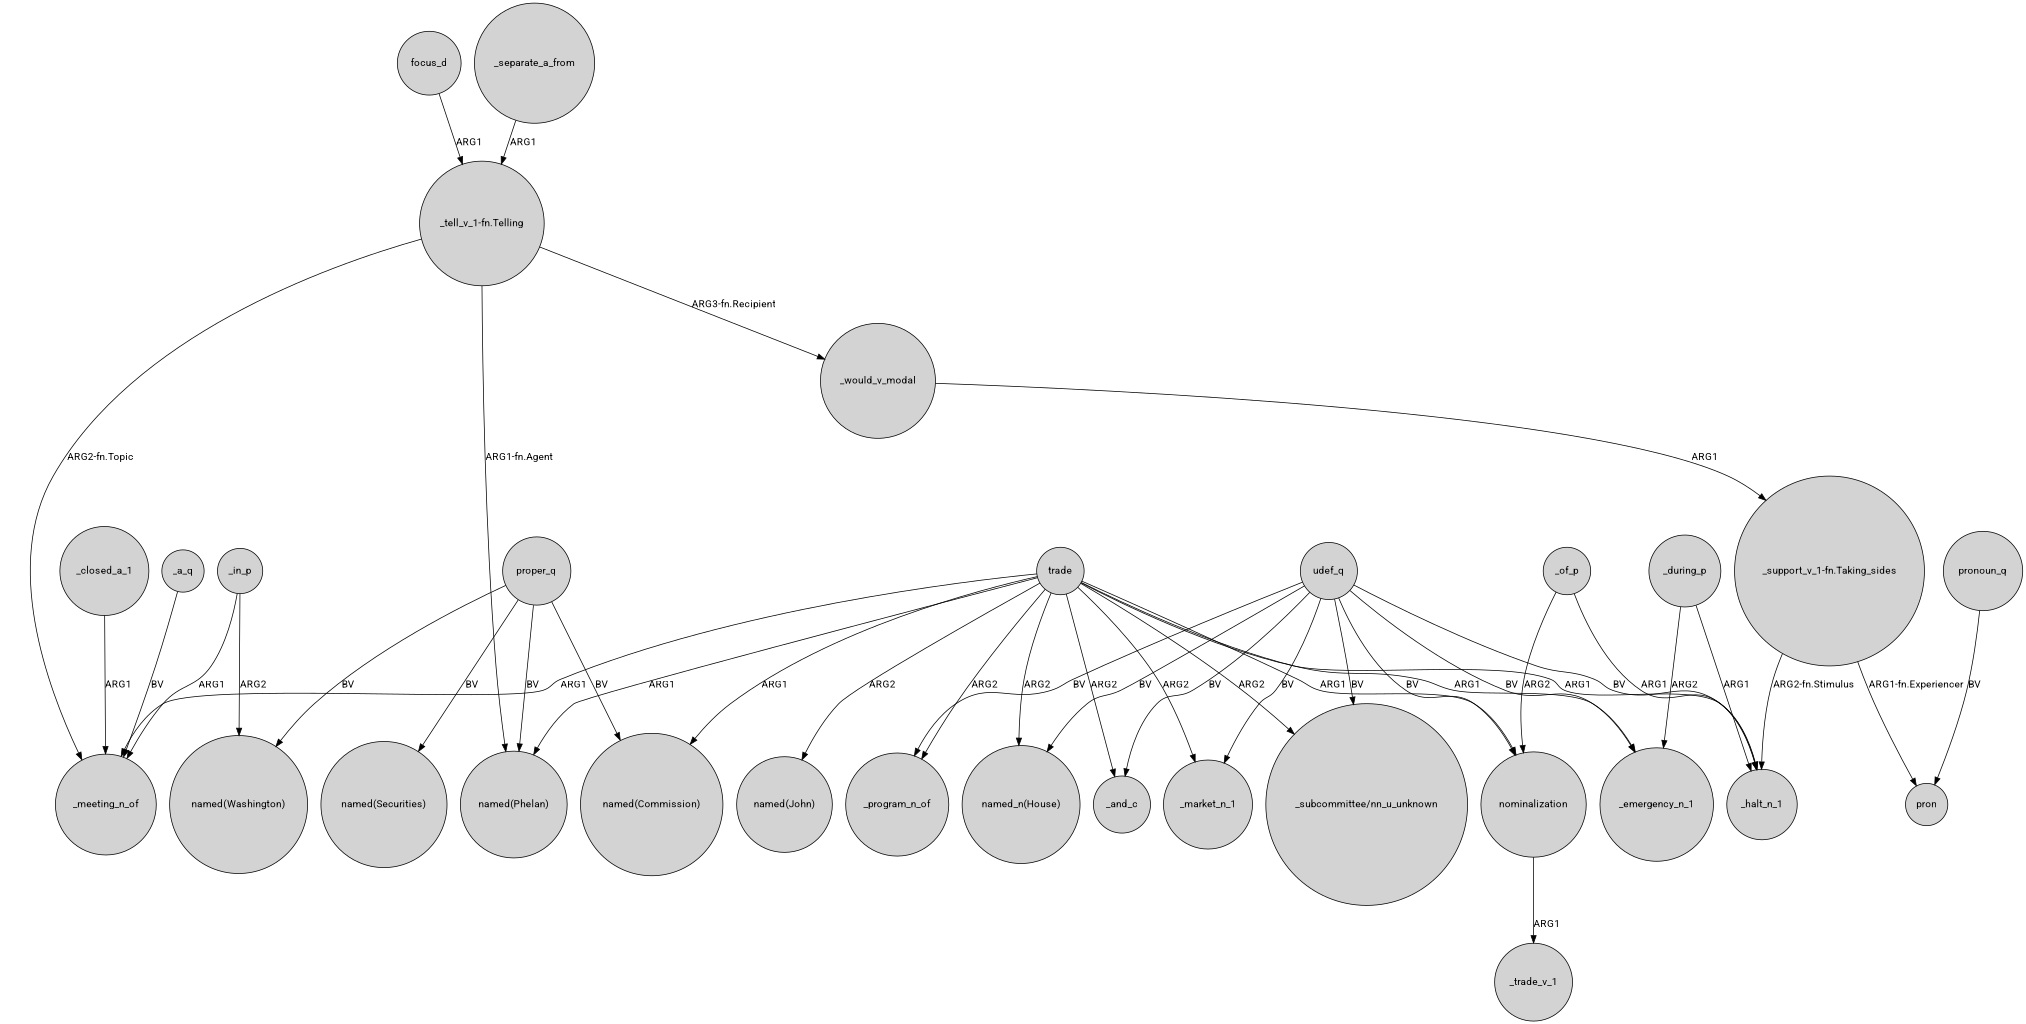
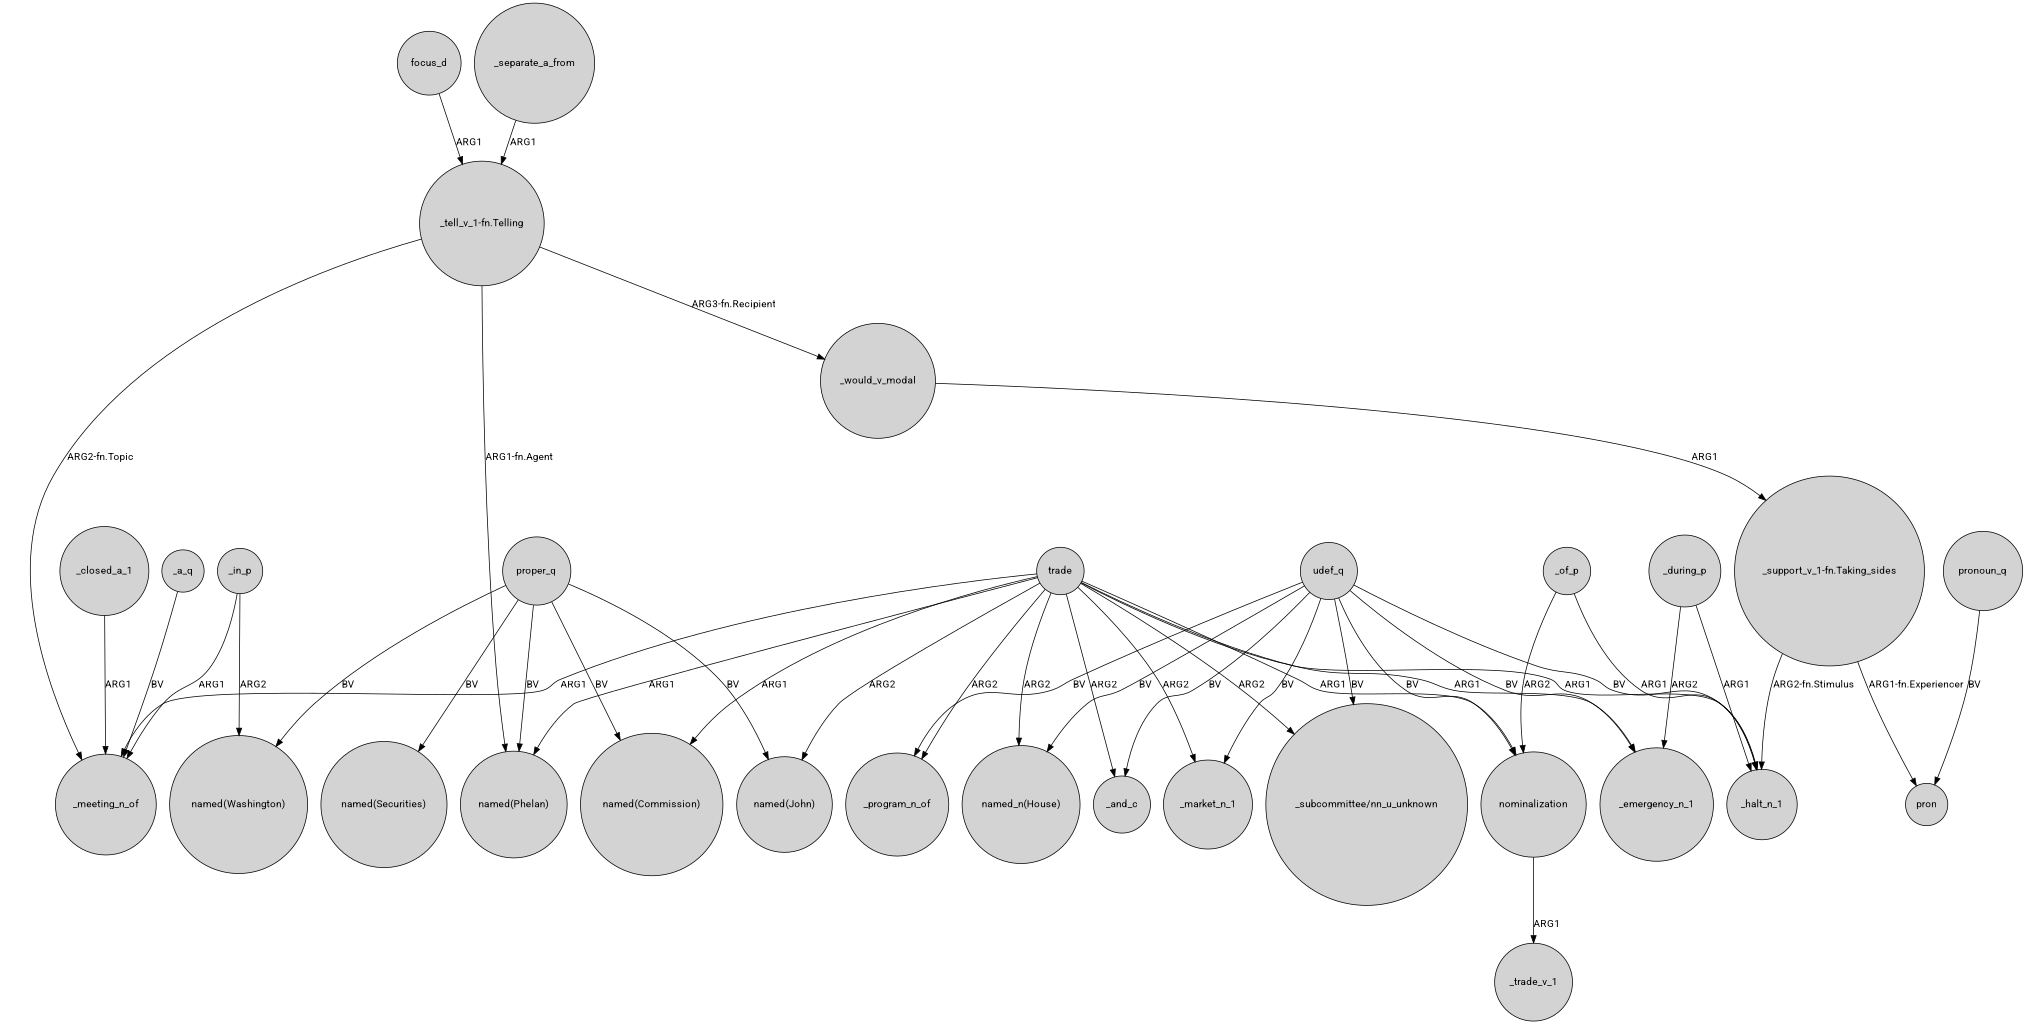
none -> (685, 649)
